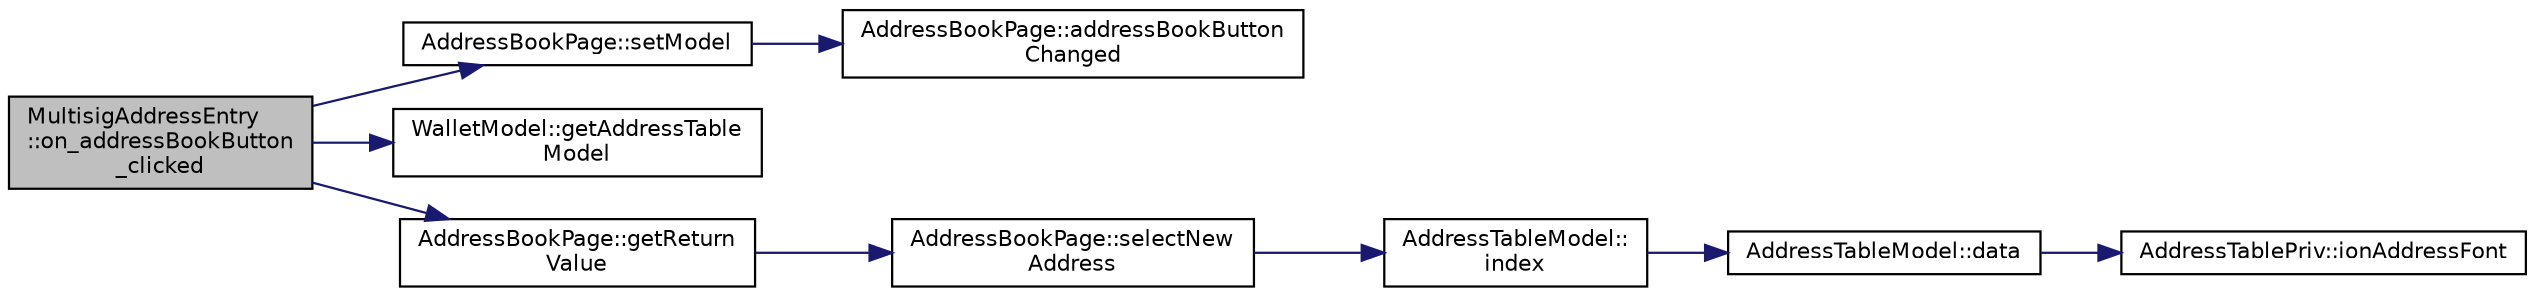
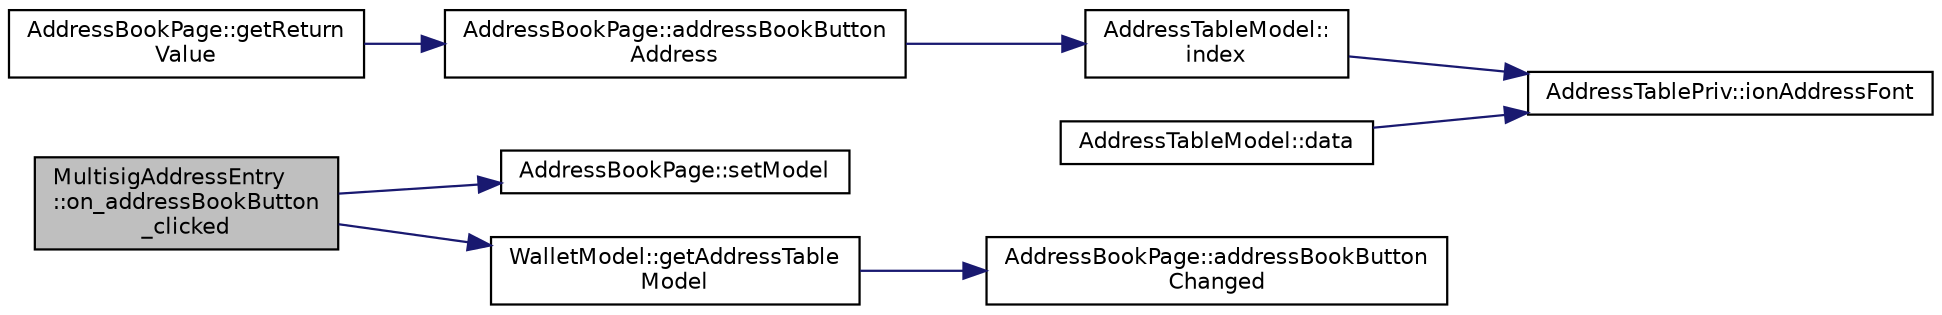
(786, 44) -> (912, 271)
(369, 198) -> none
(1073, 253) -> (675, 44)
(1676, 253) -> (1427, 64)
